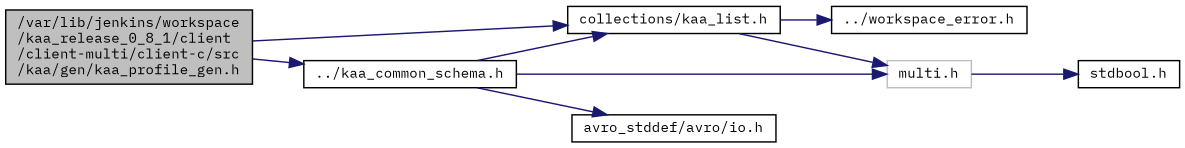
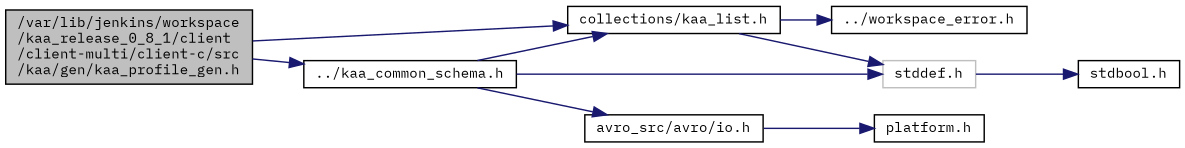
(929, 74) -> (929, 74)
(674, 128) -> (674, 128)
none -> (929, 128)
